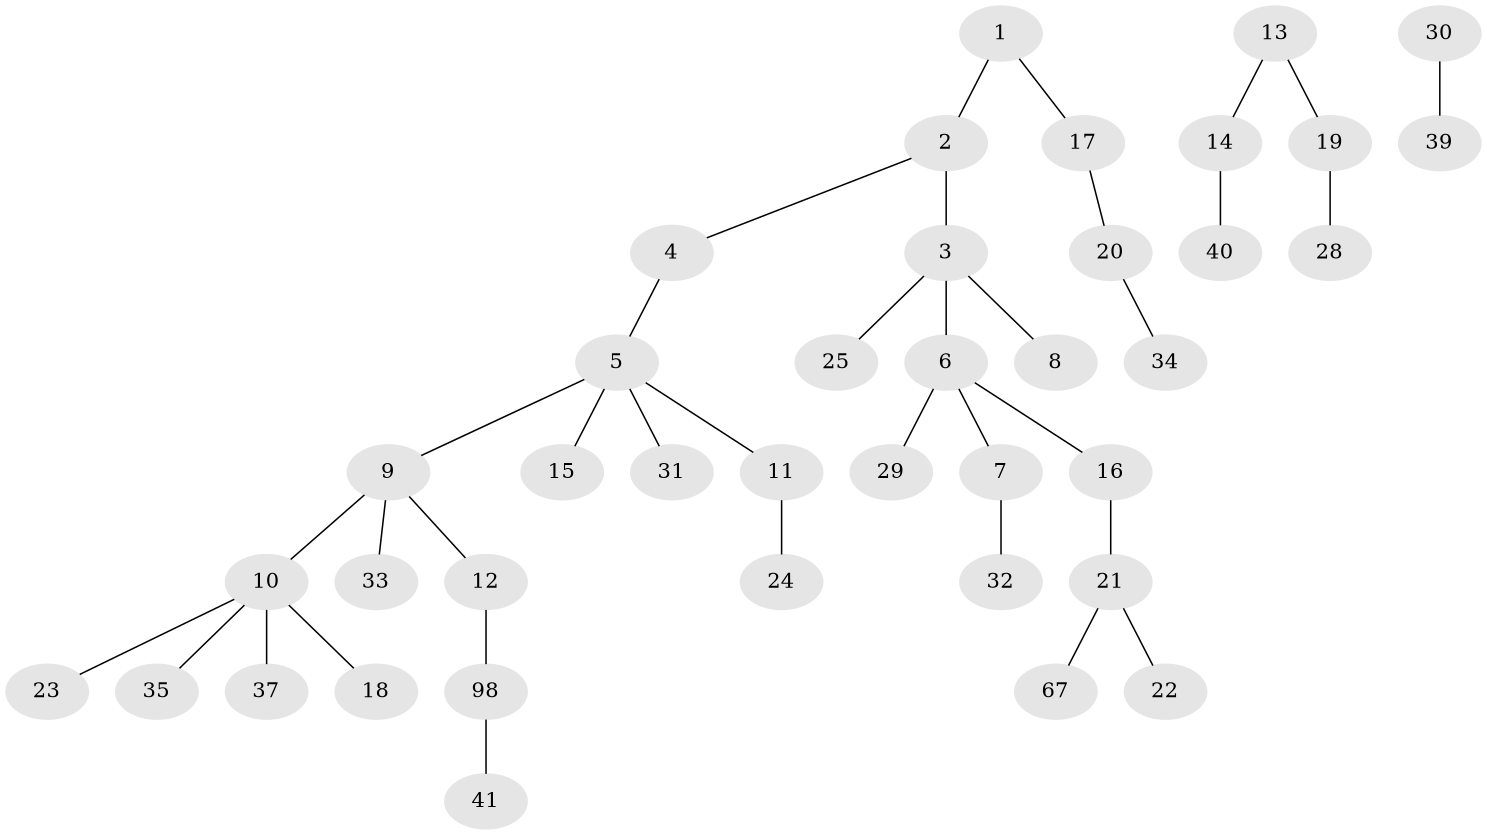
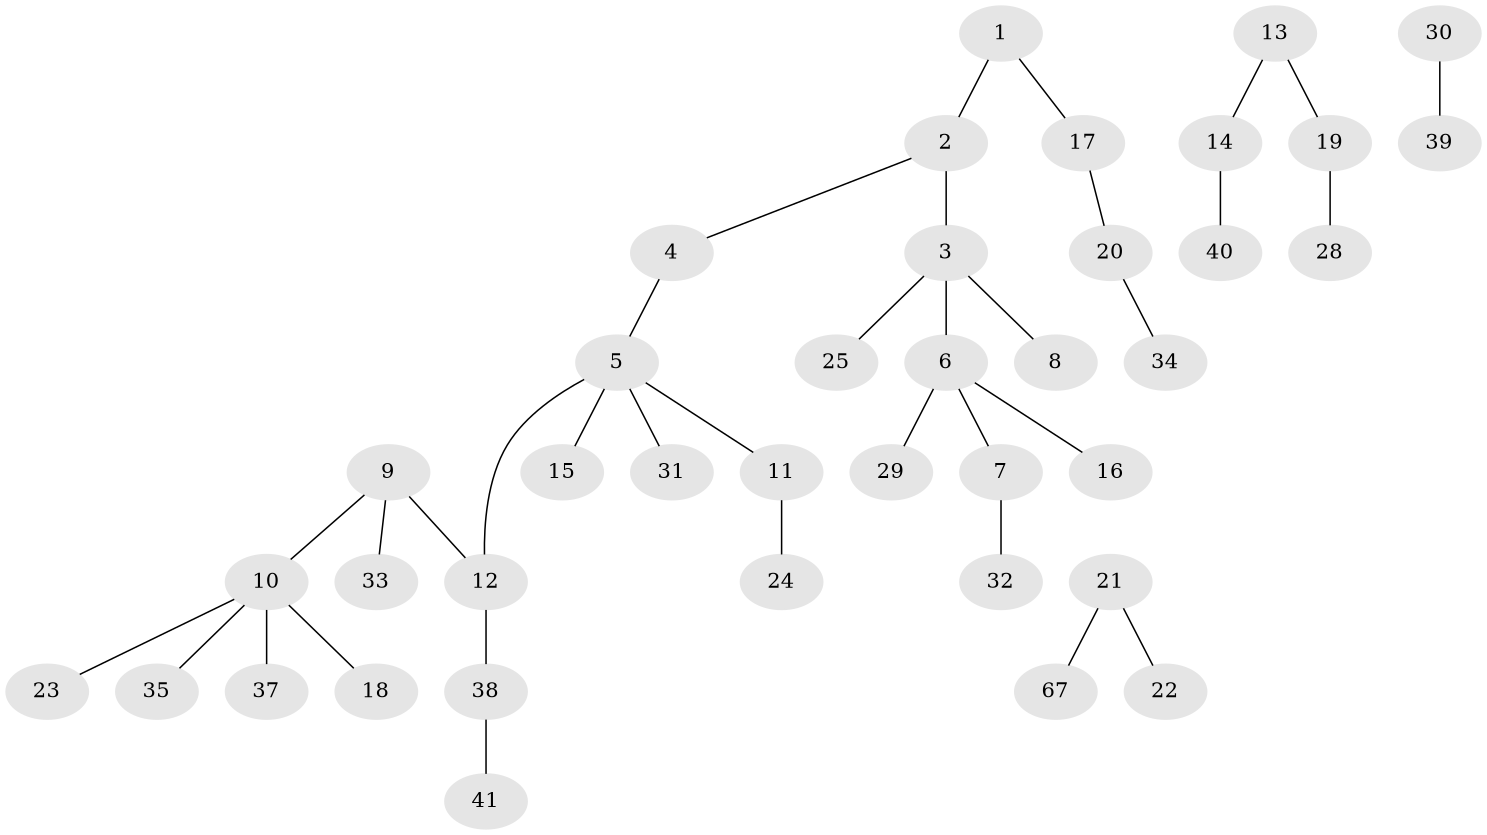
(503, 417) -> (505, 450)
(1111, 527) -> none
(486, 692) -> (486, 692)
